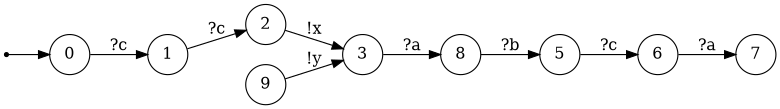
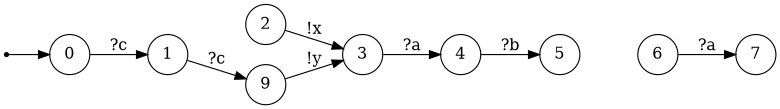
(211, 41) -> (211, 68)
(461, 55) -> (461, 55)
(603, 55) -> none
